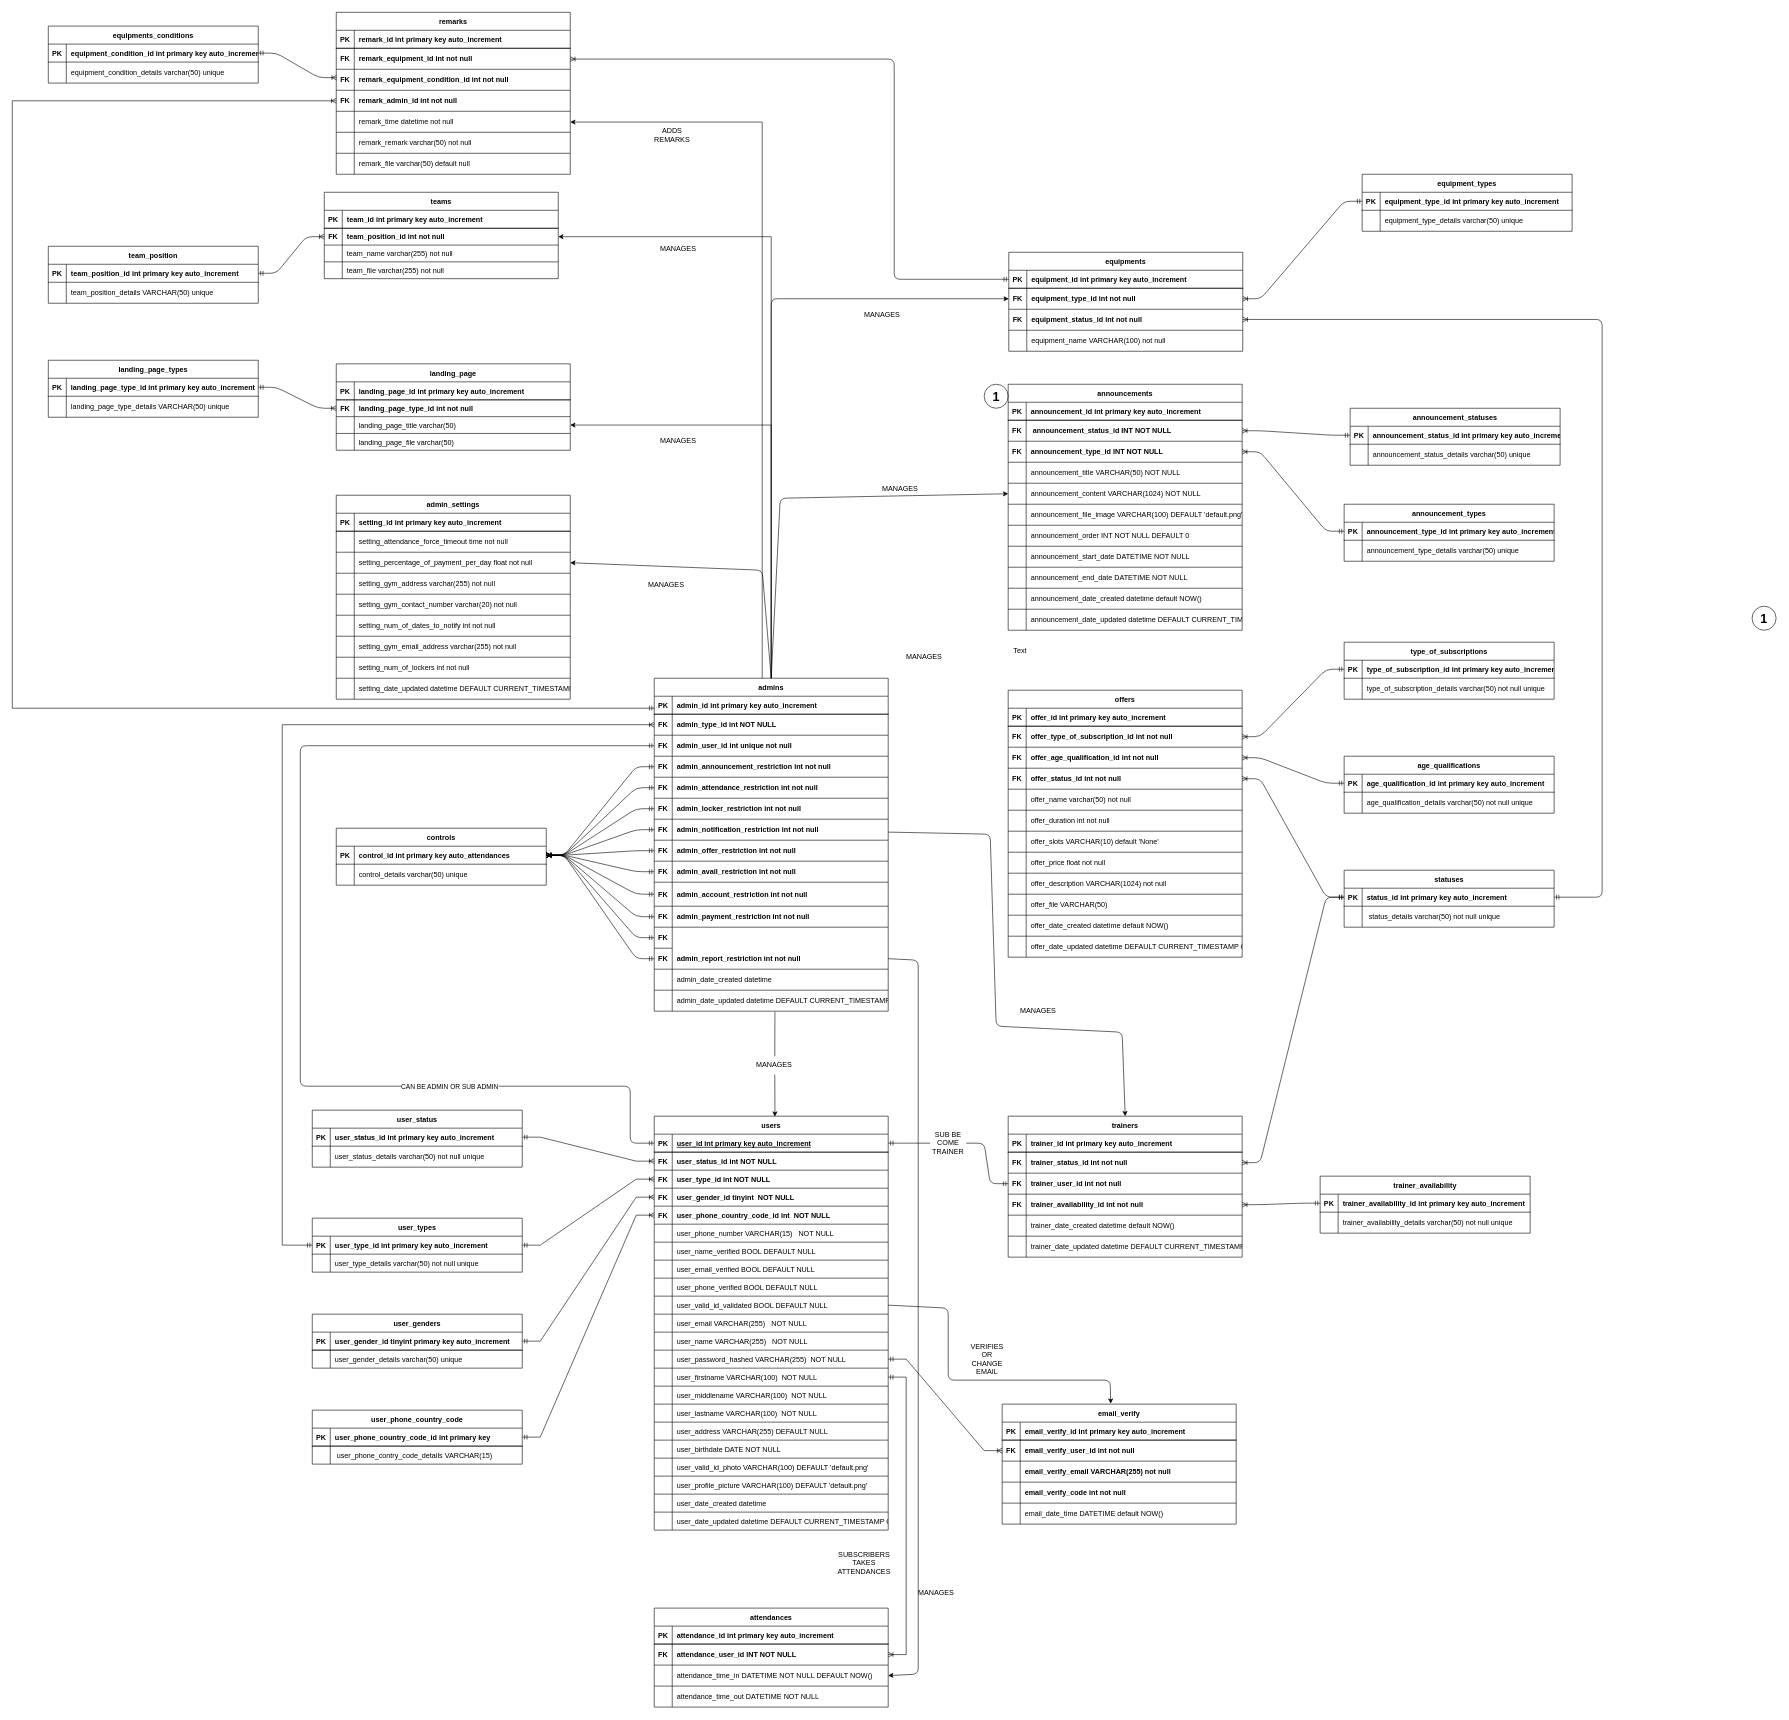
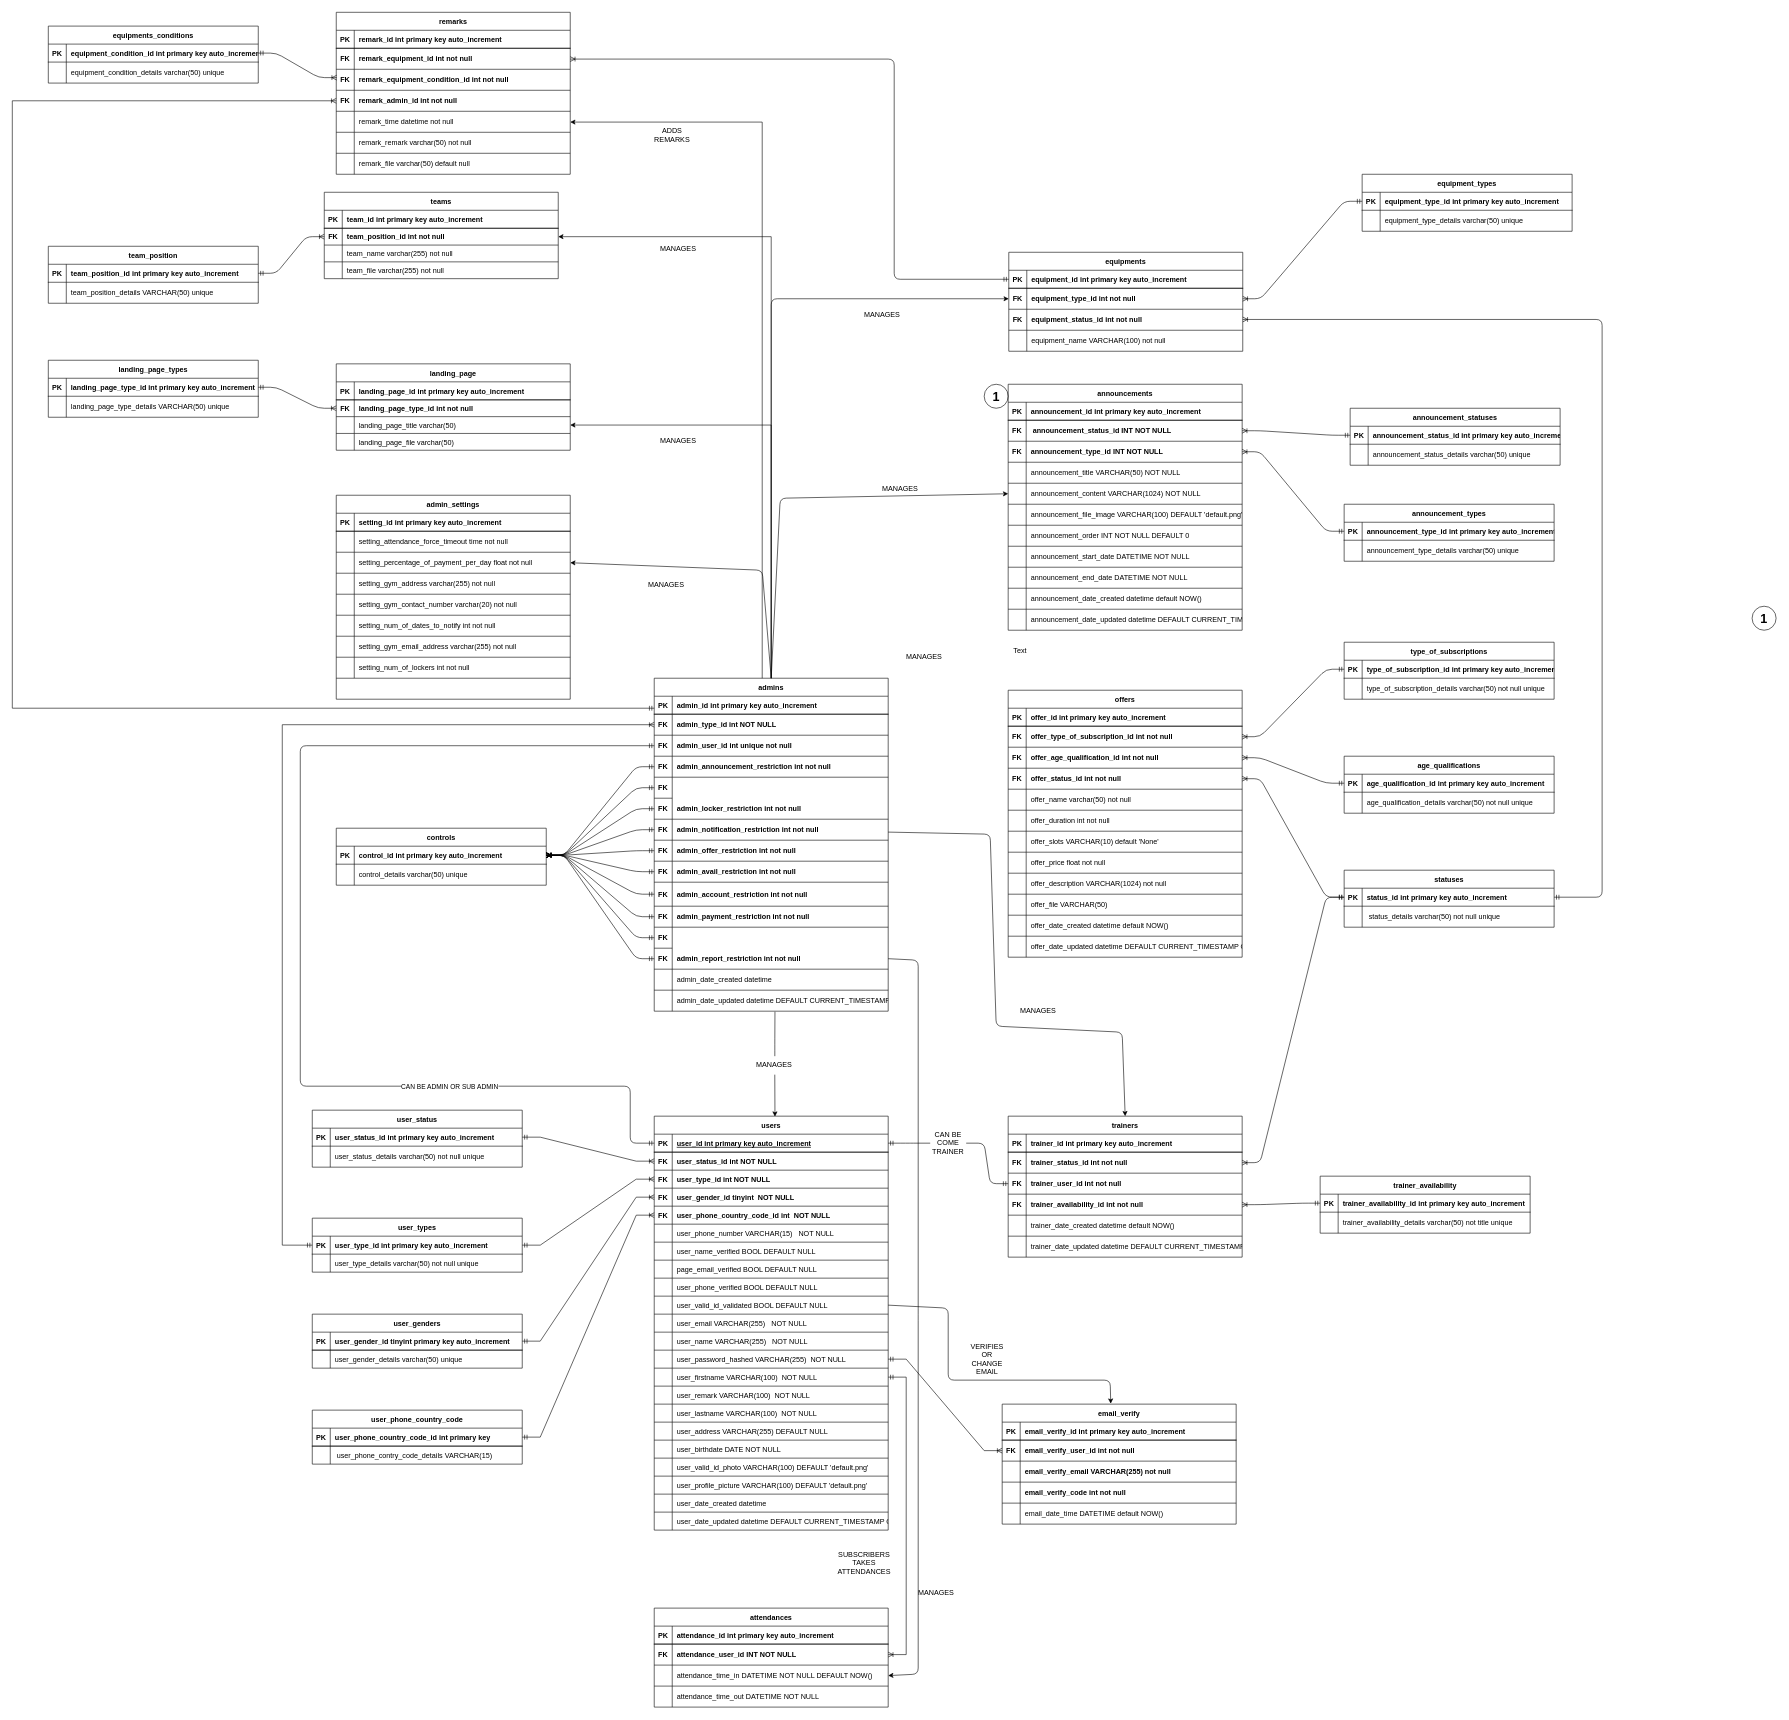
(462, 689) -> none
(780, 788) -> none
(438, 856) -> (433, 856)
(948, 1143) -> (948, 1143)
(1442, 1223) -> (1444, 1223)
(745, 1270) -> (745, 1270)
(749, 1396) -> (743, 1396)
